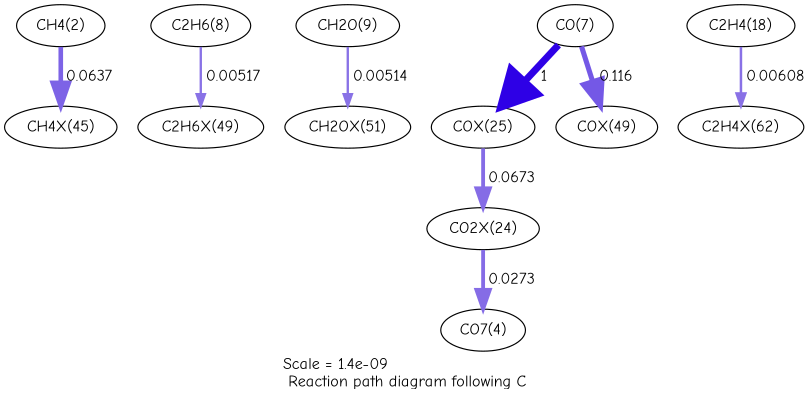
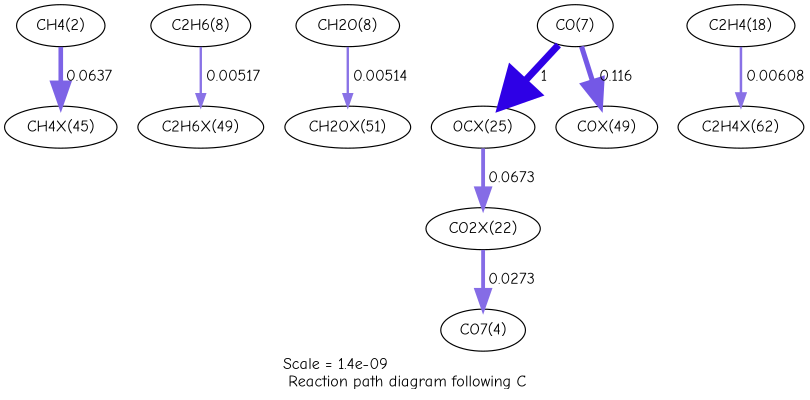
(348, 26) -> (348, 26)
(483, 127) -> (483, 127)
(483, 229) -> (483, 229)
